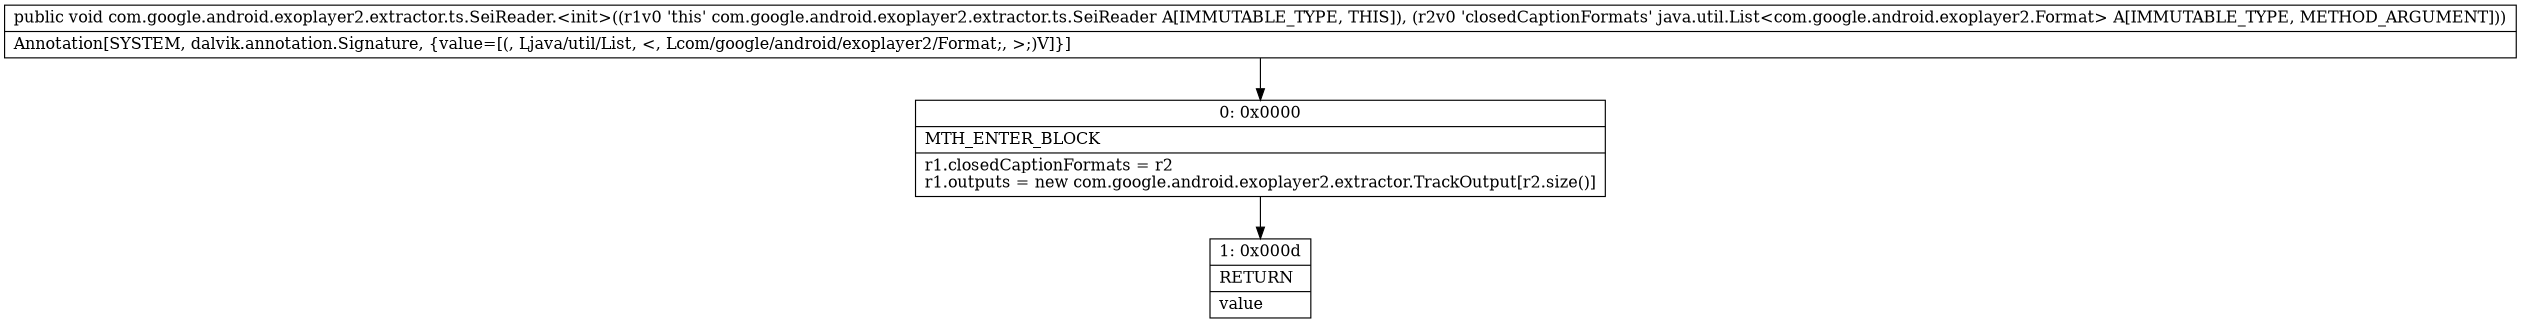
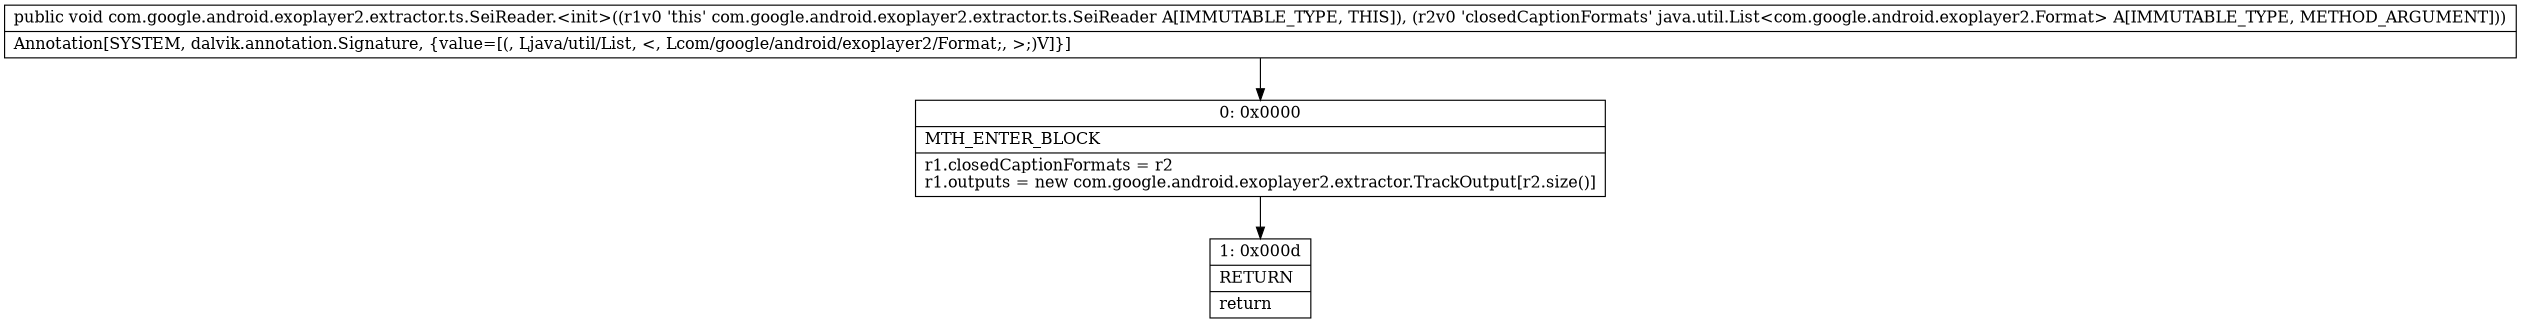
(1242, 304) -> (1246, 304)
